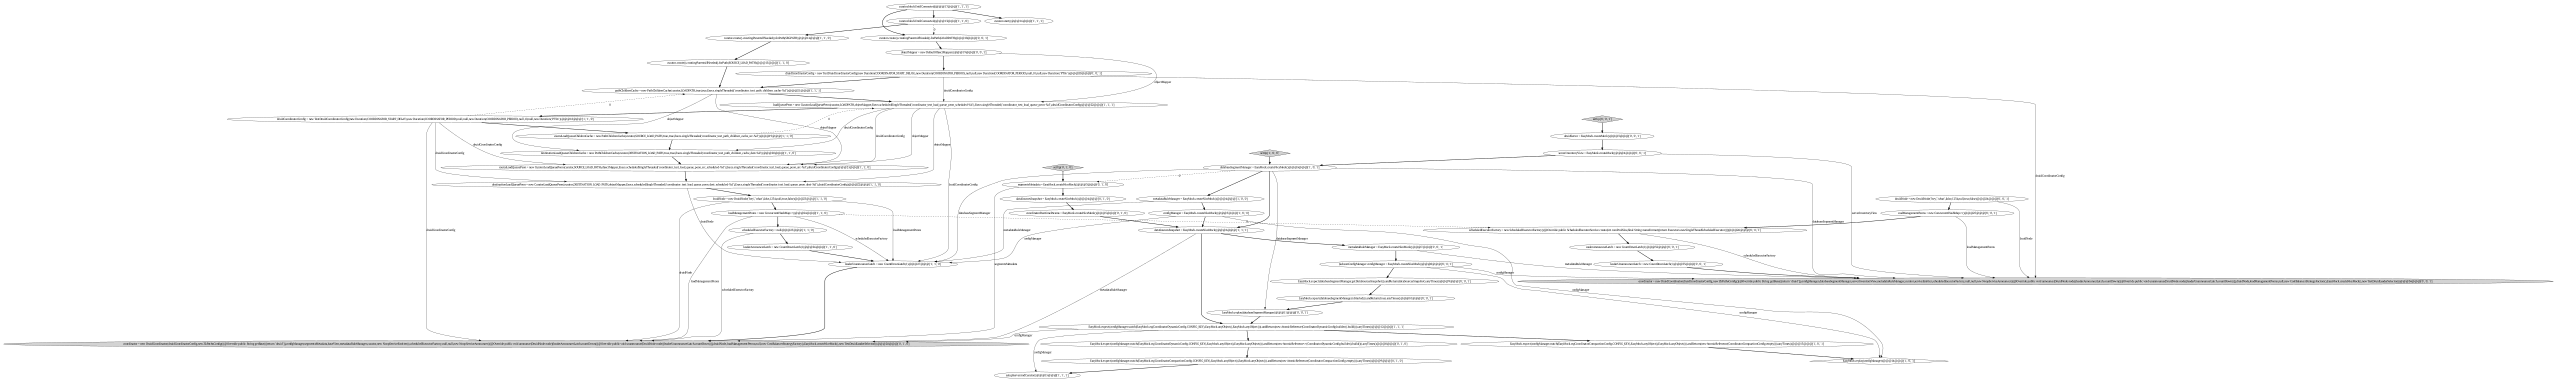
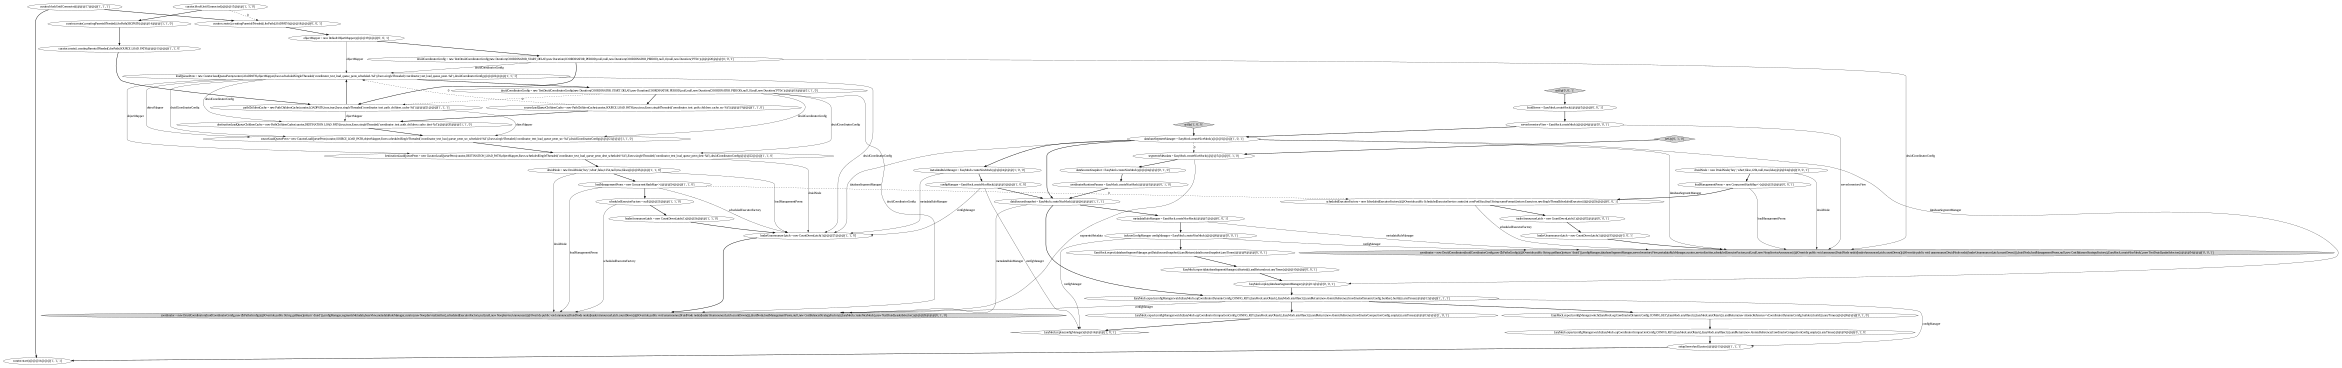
(934, 13) -> none
none -> (870, 354)
